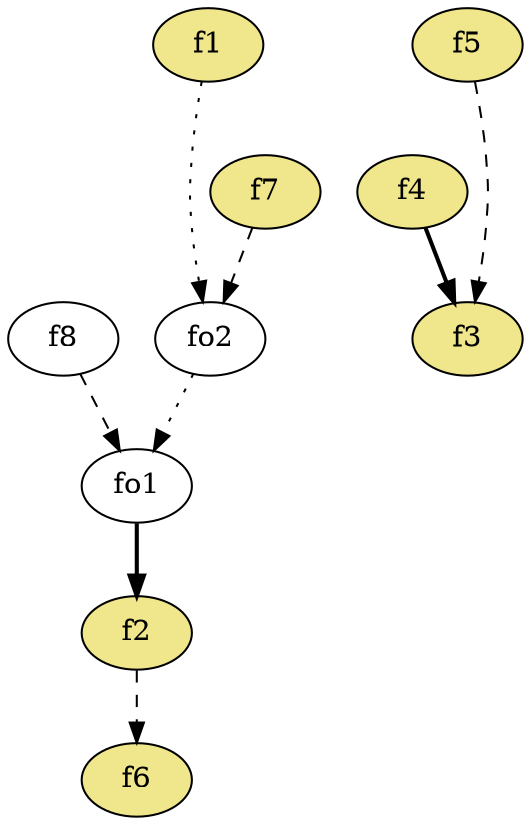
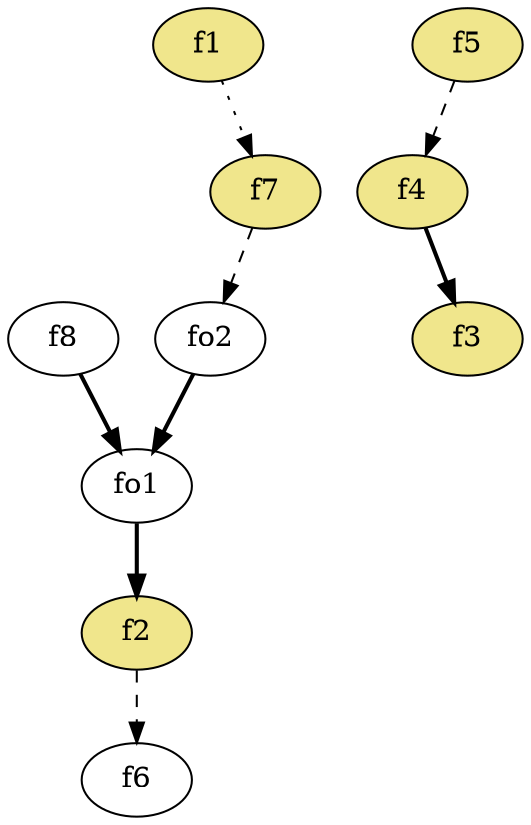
(190, 182) -> (233, 109)
(488, 182) -> (444, 108)
(95, 403) -> (95, 403)
(178, 403) -> (178, 403)
(137, 780) -> (137, 780)
